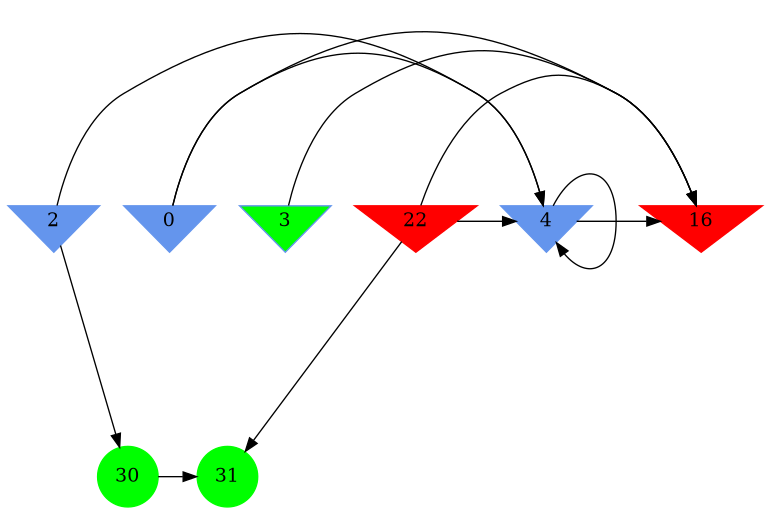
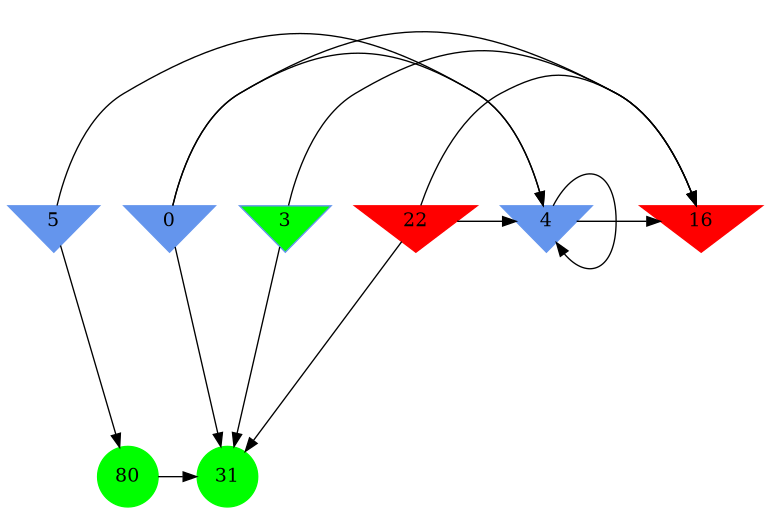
(54, 221) -> (54, 221)
none -> (196, 340)
none -> (258, 340)
(128, 477) -> (128, 477)
